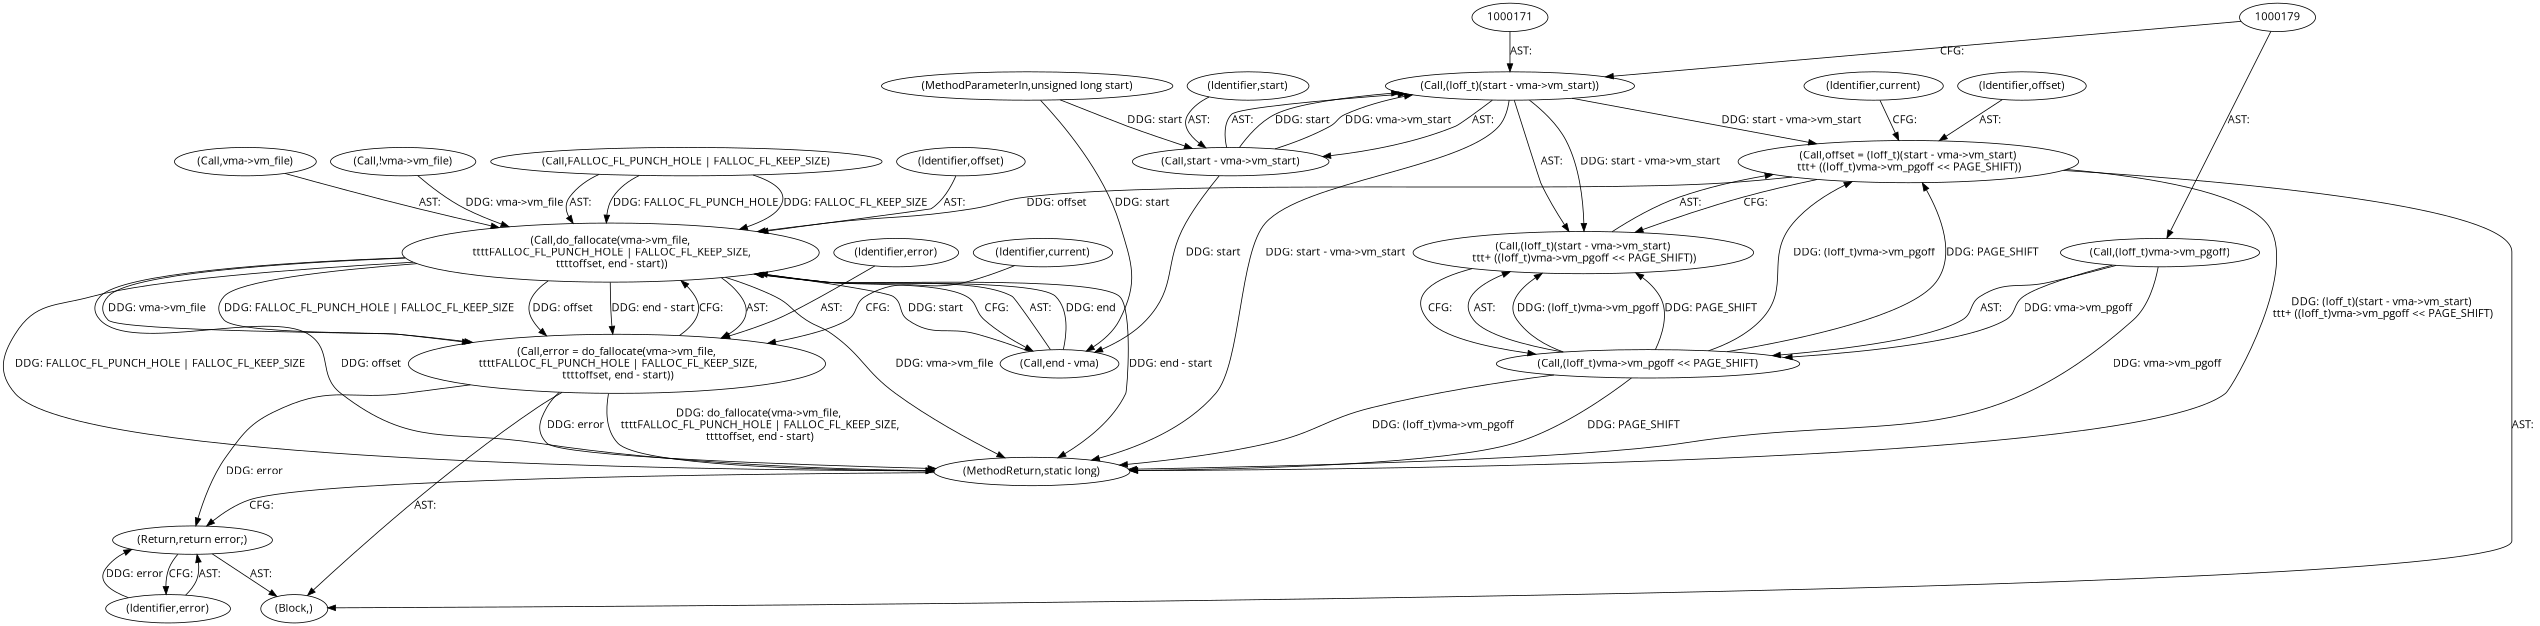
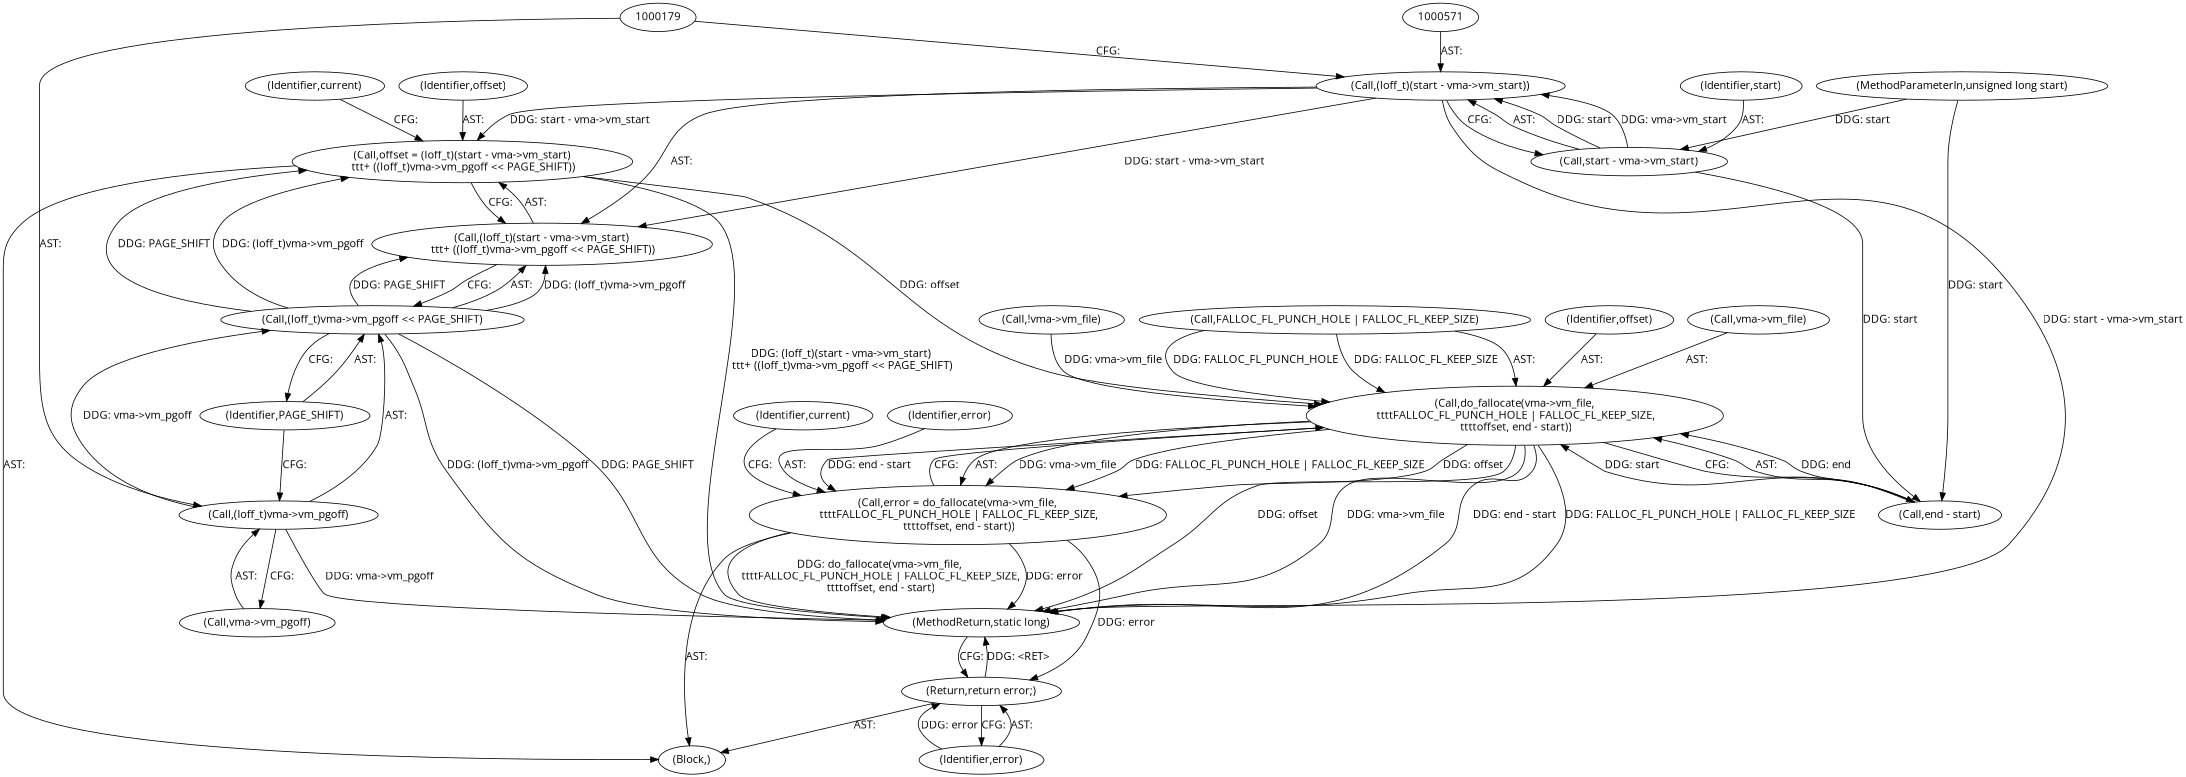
(1510, 17) -> (1441, 17)
(1485, 120) -> (1481, 120)
(1059, 364) -> (1940, 515)
none -> (285, 416)
none -> (257, 623)
none -> (987, 661)
